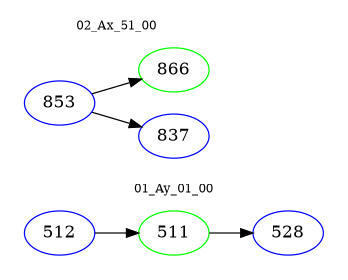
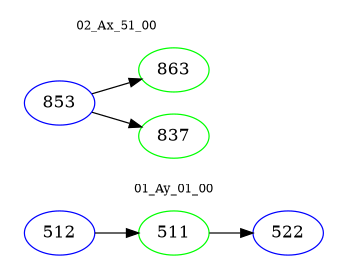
(174, 70) -> (174, 70)
(174, 136) -> (174, 136)
(288, 233) -> (288, 233)
